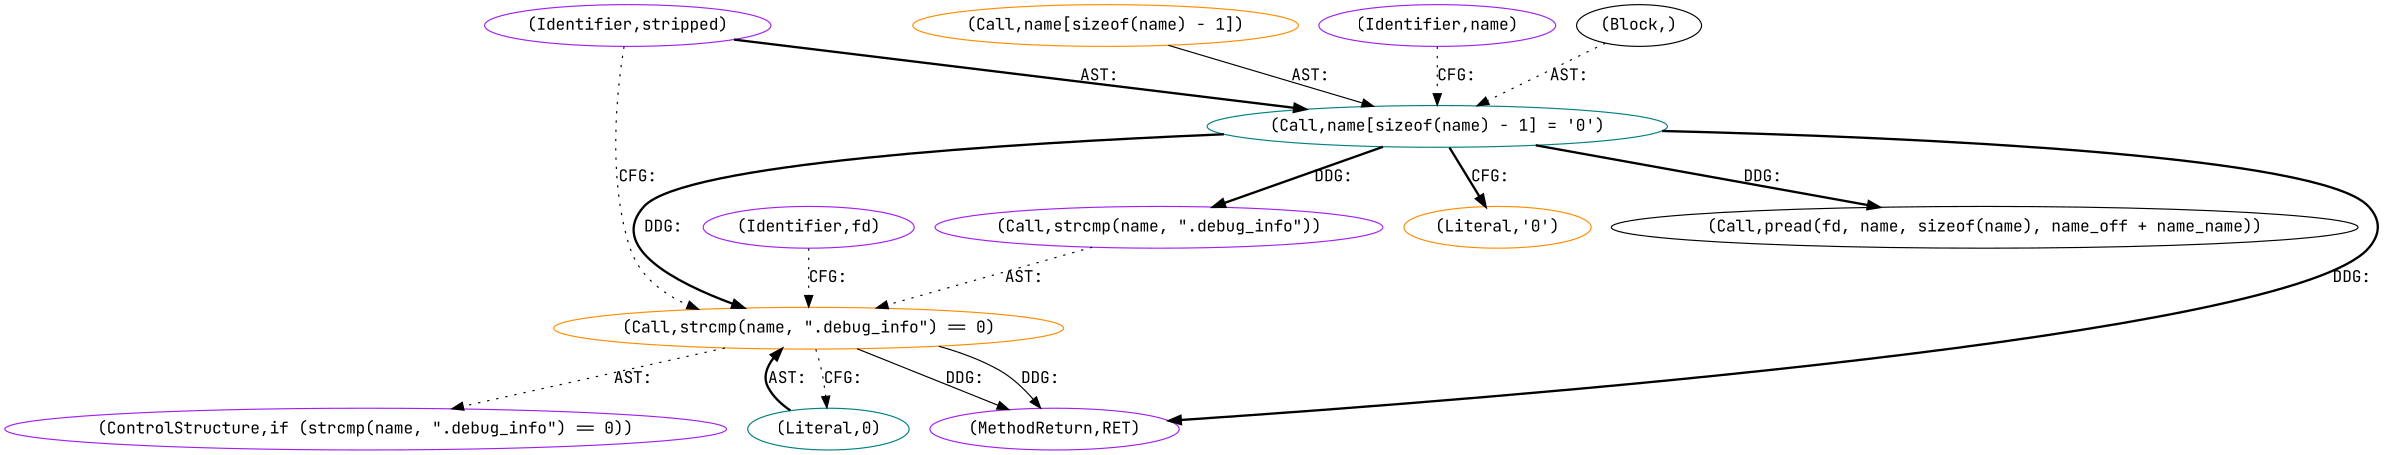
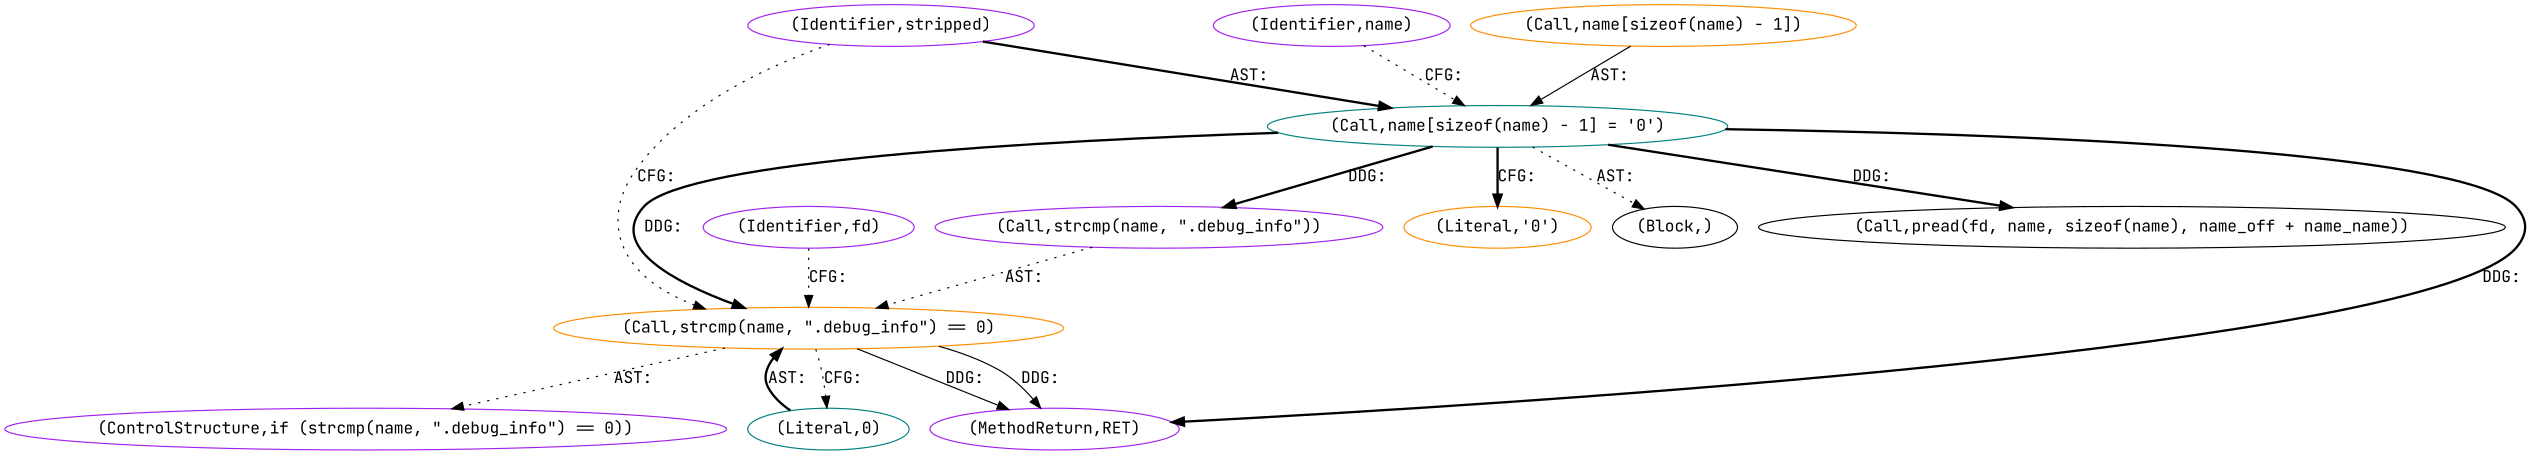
(1546, 72) -> (1583, 175)
